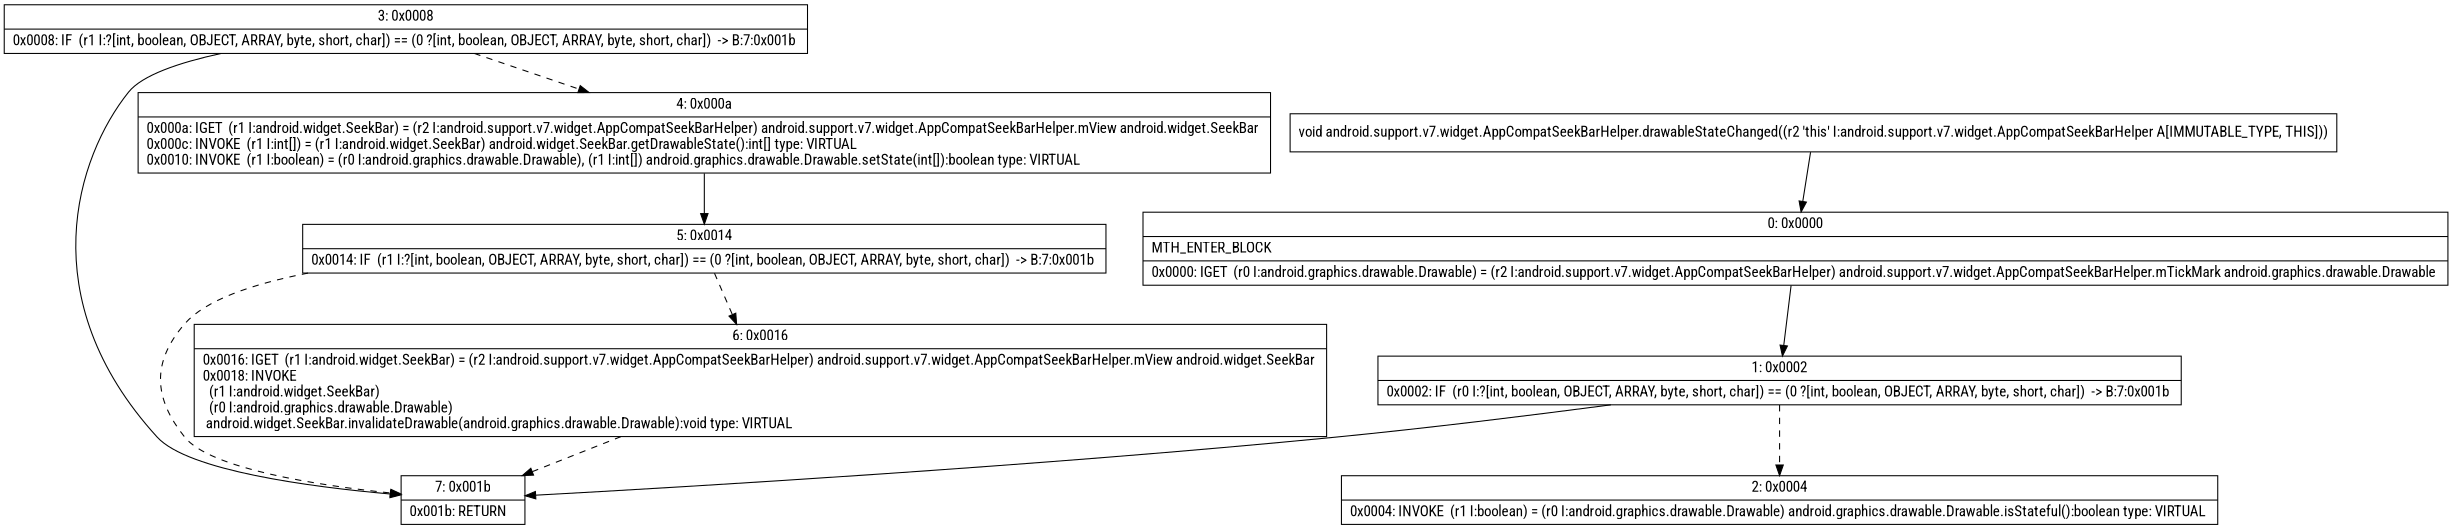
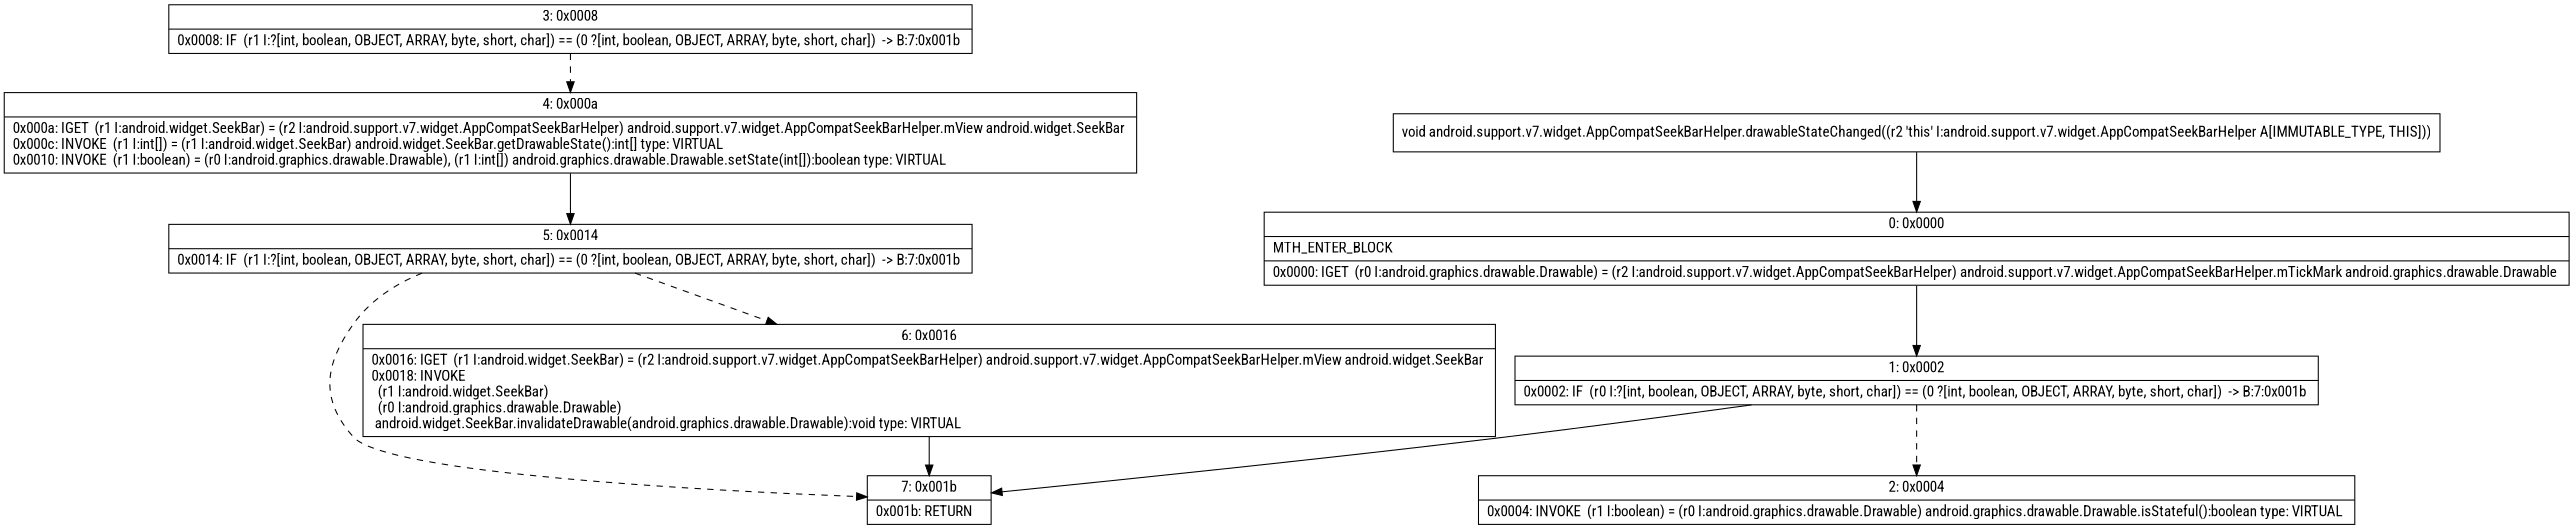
(94, 338) -> none
(577, 454) -> (929, 451)
